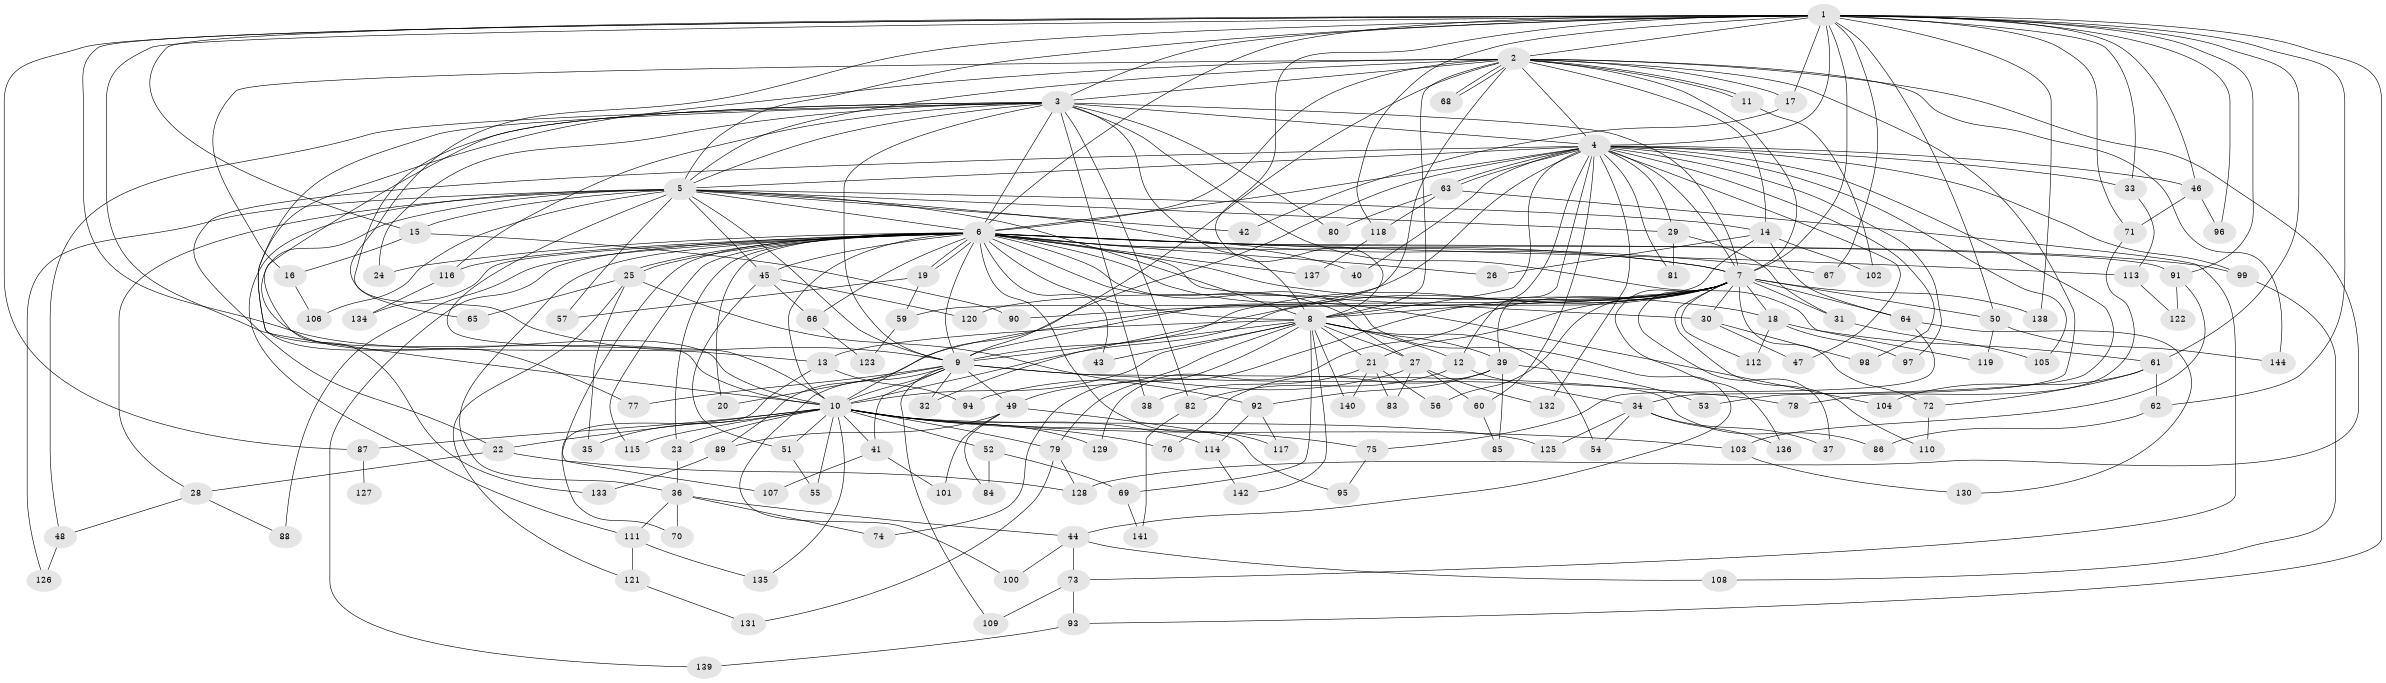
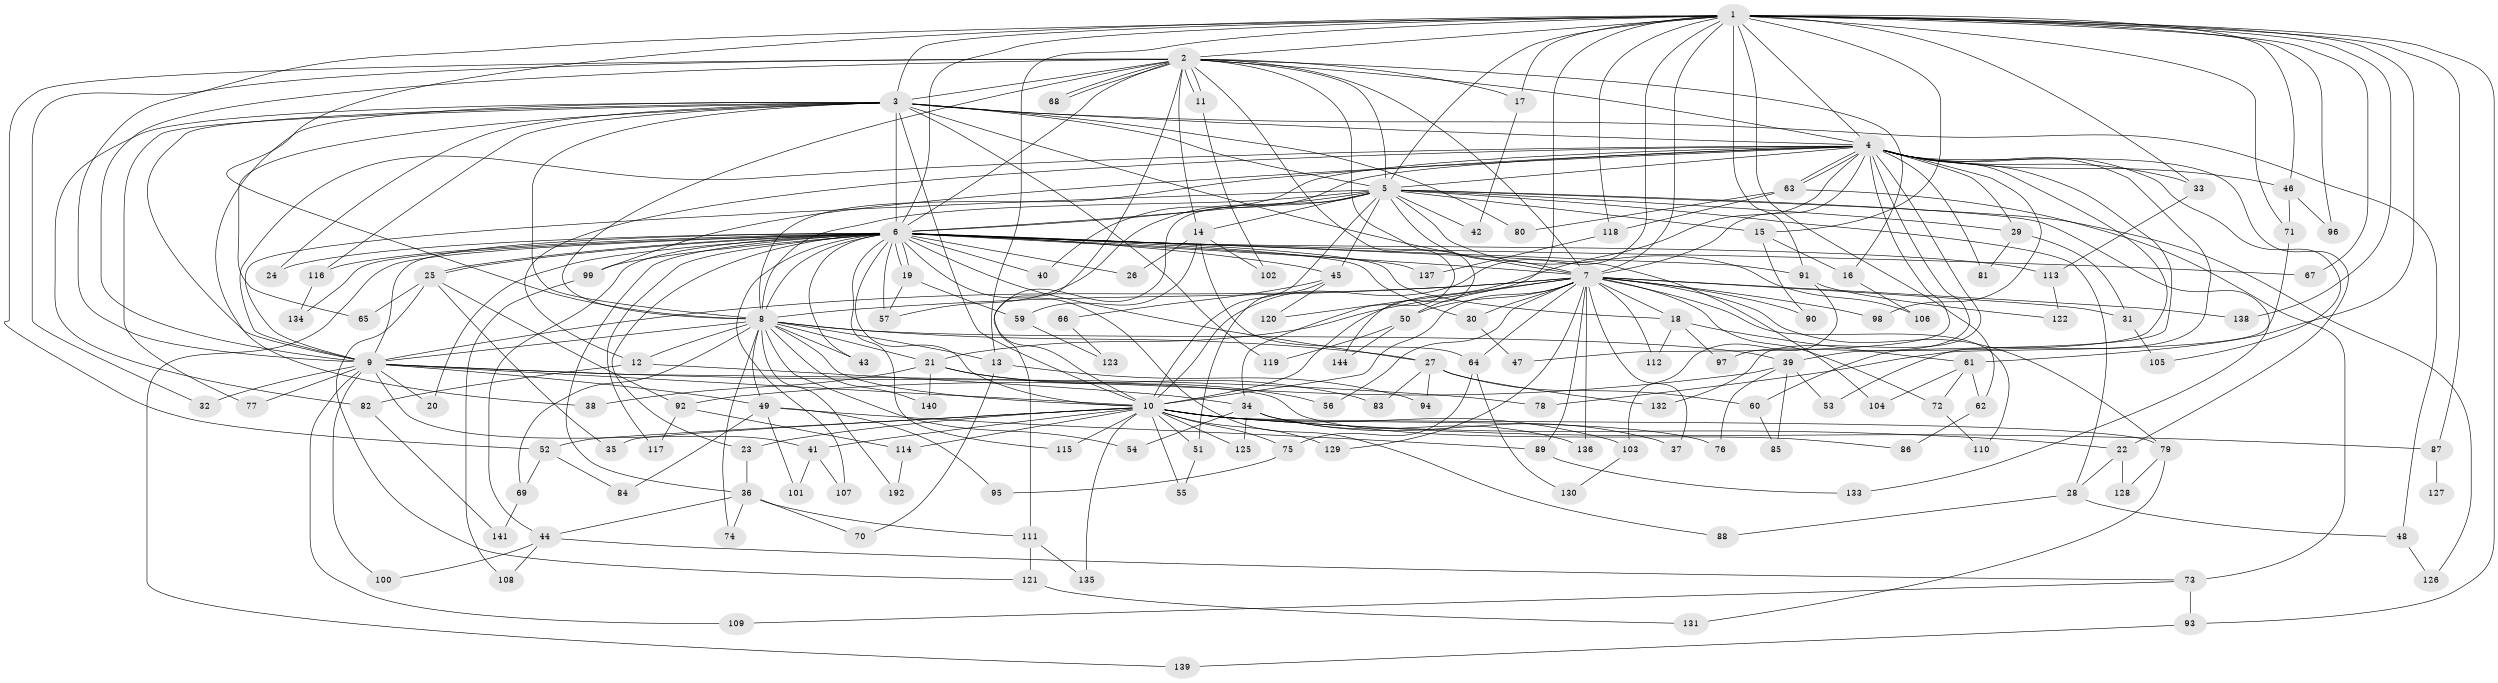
(892, 270) -> (885, 276)
(1779, 340) -> (1746, 295)
(2290, 456) -> (204, 74)
(1241, 494) -> (897, 494)
